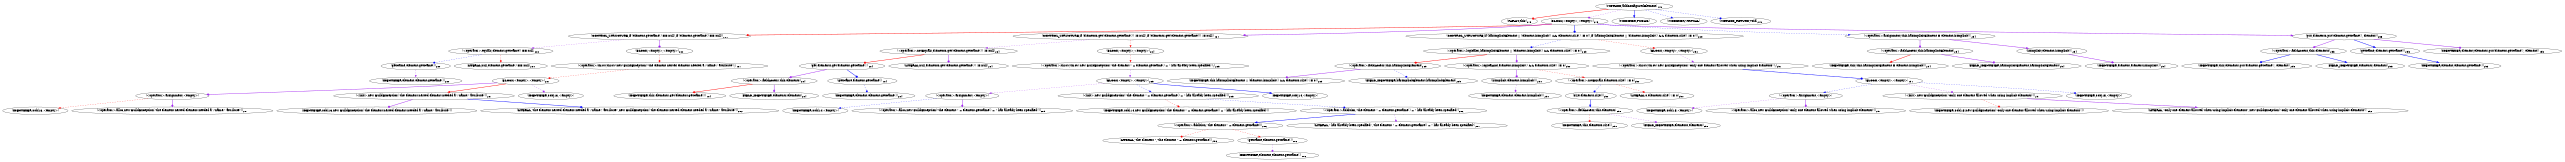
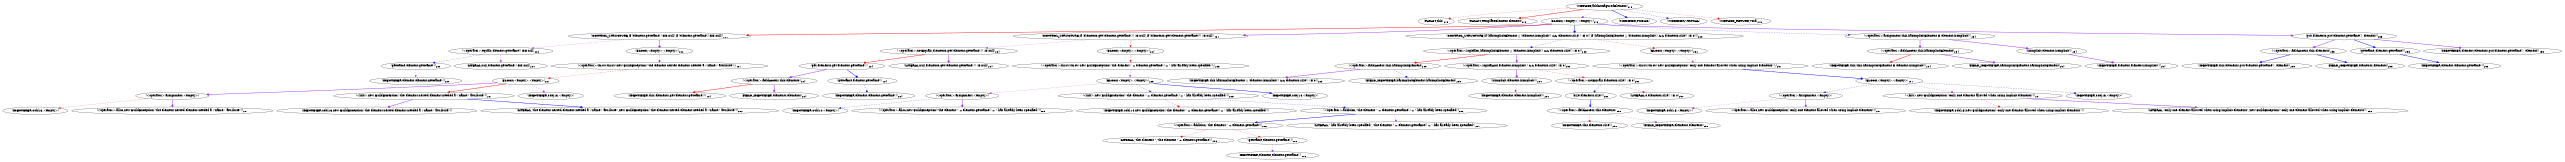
(1571, 13) -> (1510, 12)
(1688, 14) -> (1674, 14)
none -> (1498, 21)
(501, 57) -> (501, 57)
